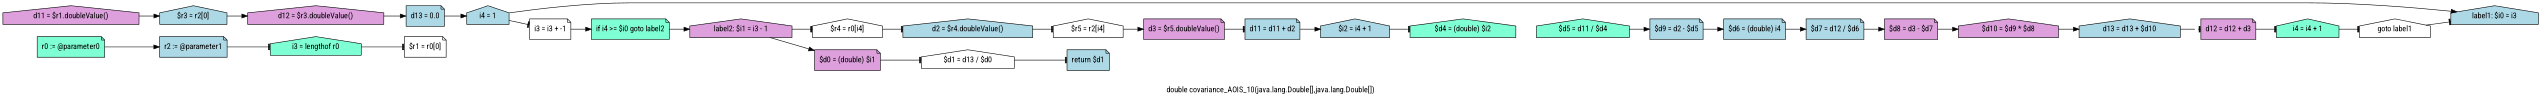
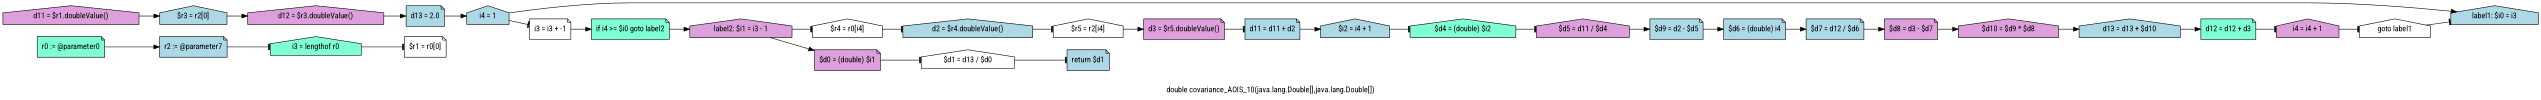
(425, 16) -> (425, 16)
none -> (1525, 29)
(1583, 29) -> (1583, 29)
(2188, 29) -> (2188, 29)
(2228, 29) -> (2228, 29)
(2308, 29) -> (2308, 29)
(193, 47) -> (193, 47)
